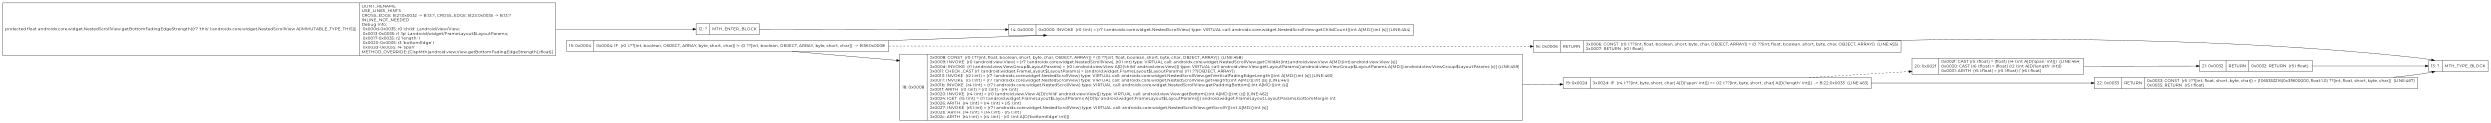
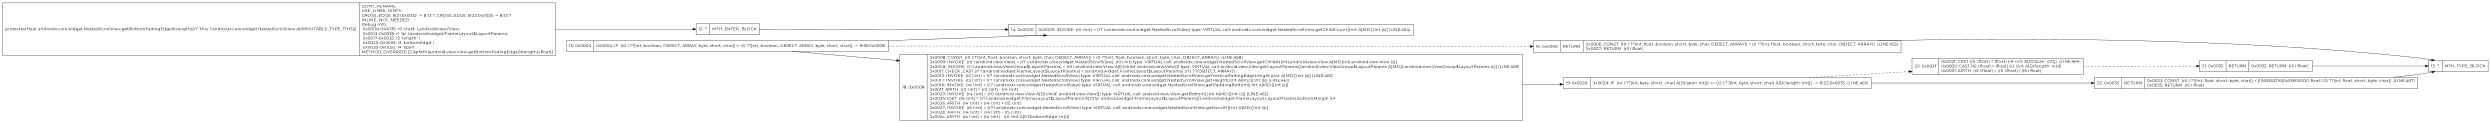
(2140, 66) -> (2140, 66)
